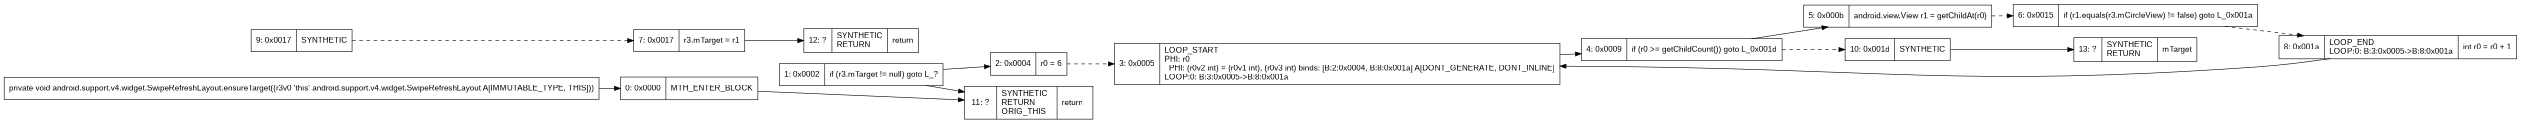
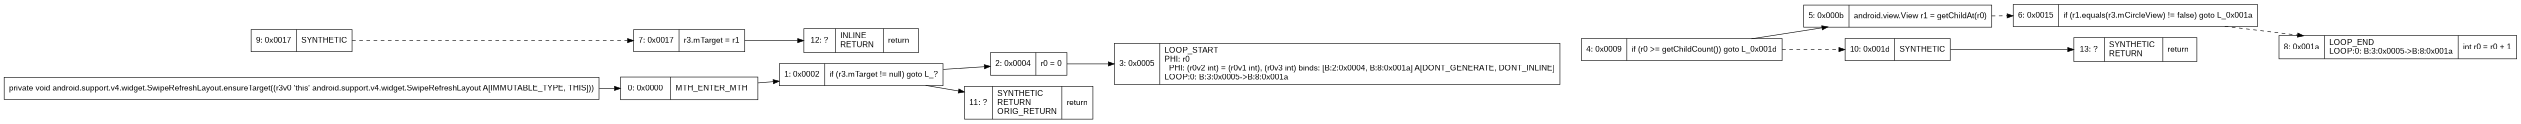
(860, 36) -> (853, 36)
(2177, 49) -> (2178, 49)
(1568, 54) -> none
(1051, 64) -> (1051, 64)
(1088, 64) -> (1088, 64)
(1949, 76) -> none
(712, 88) -> (712, 88)
(858, 96) -> (766, 82)
(1024, 111) -> (1027, 111)
